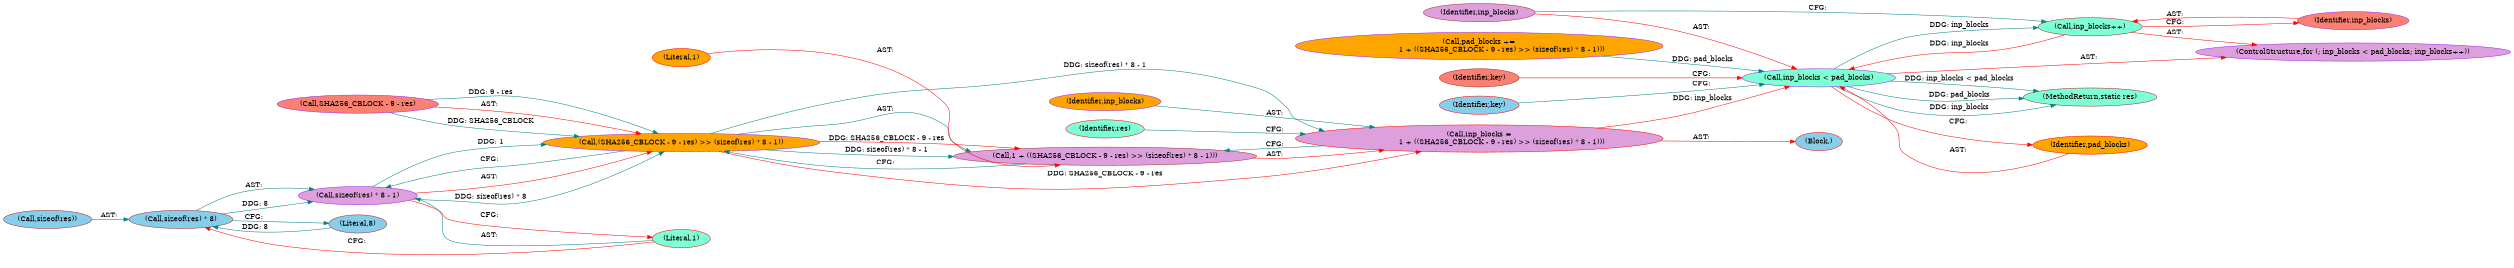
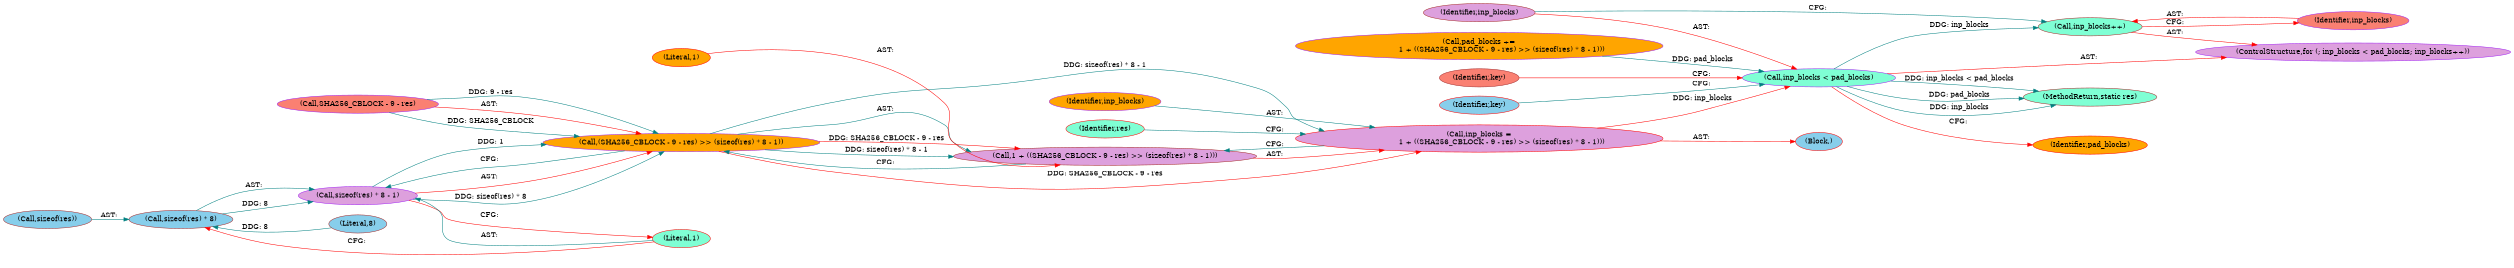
(1960, 53) -> none
(1940, 169) -> none
(278, 222) -> none
